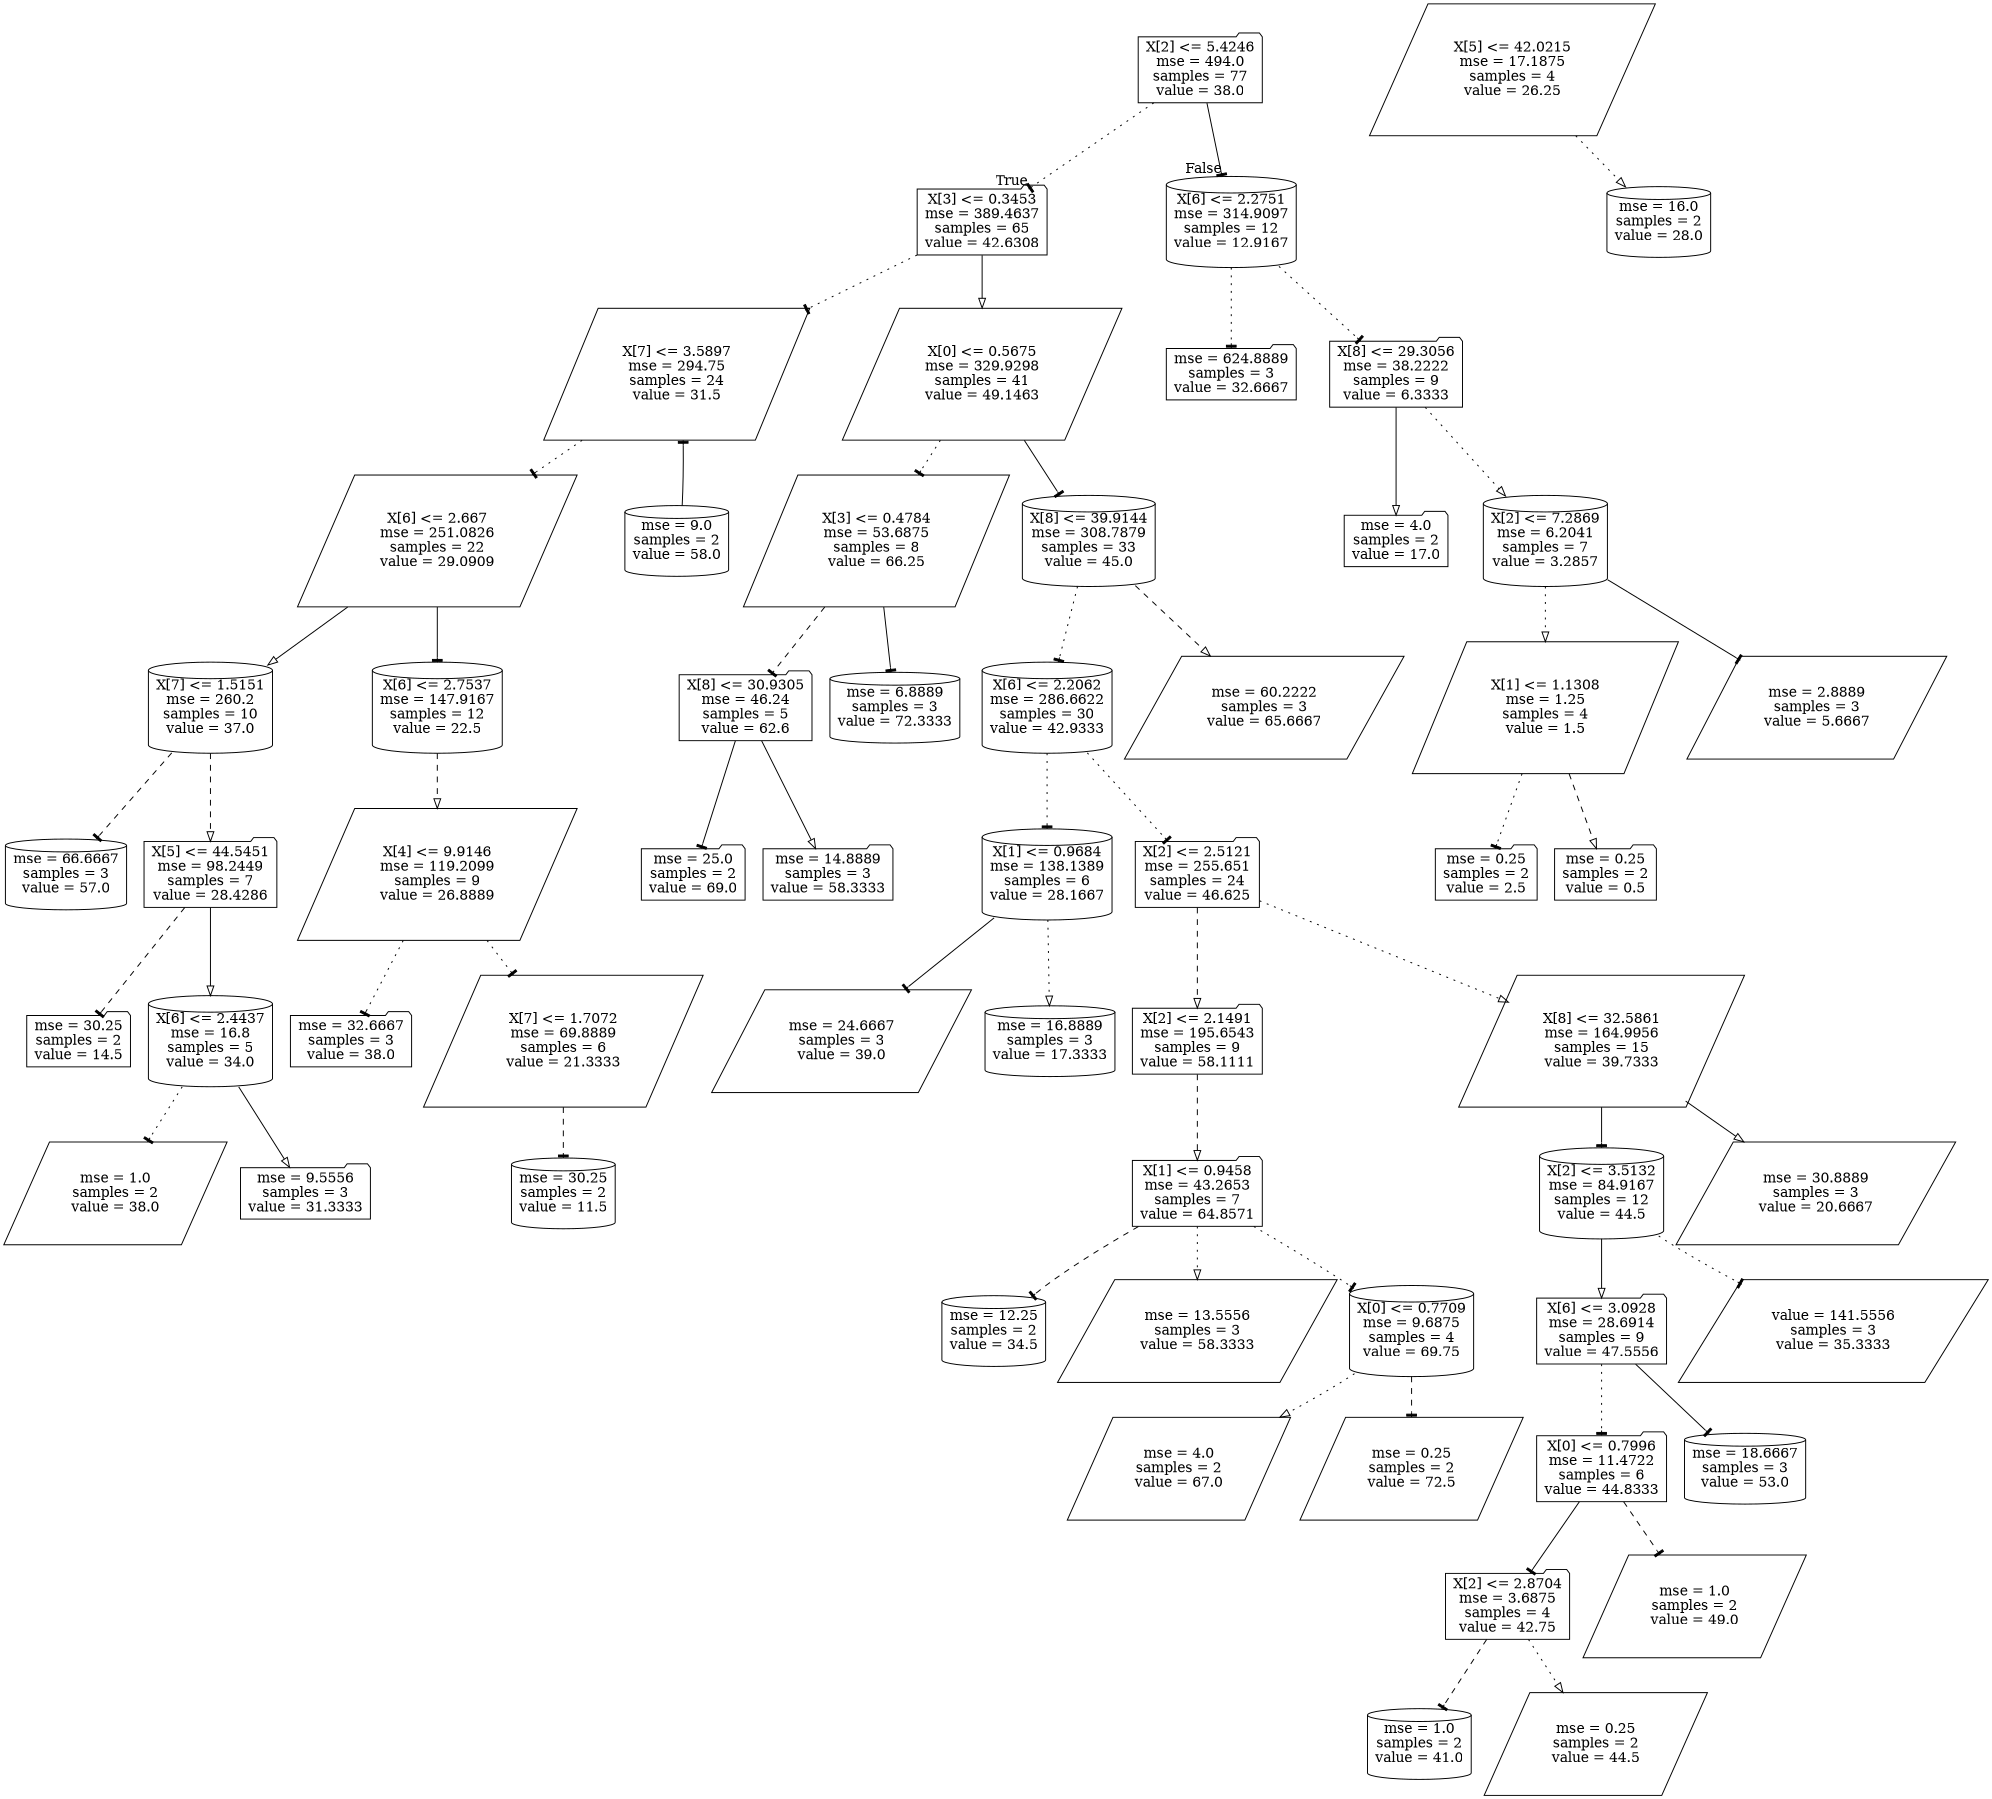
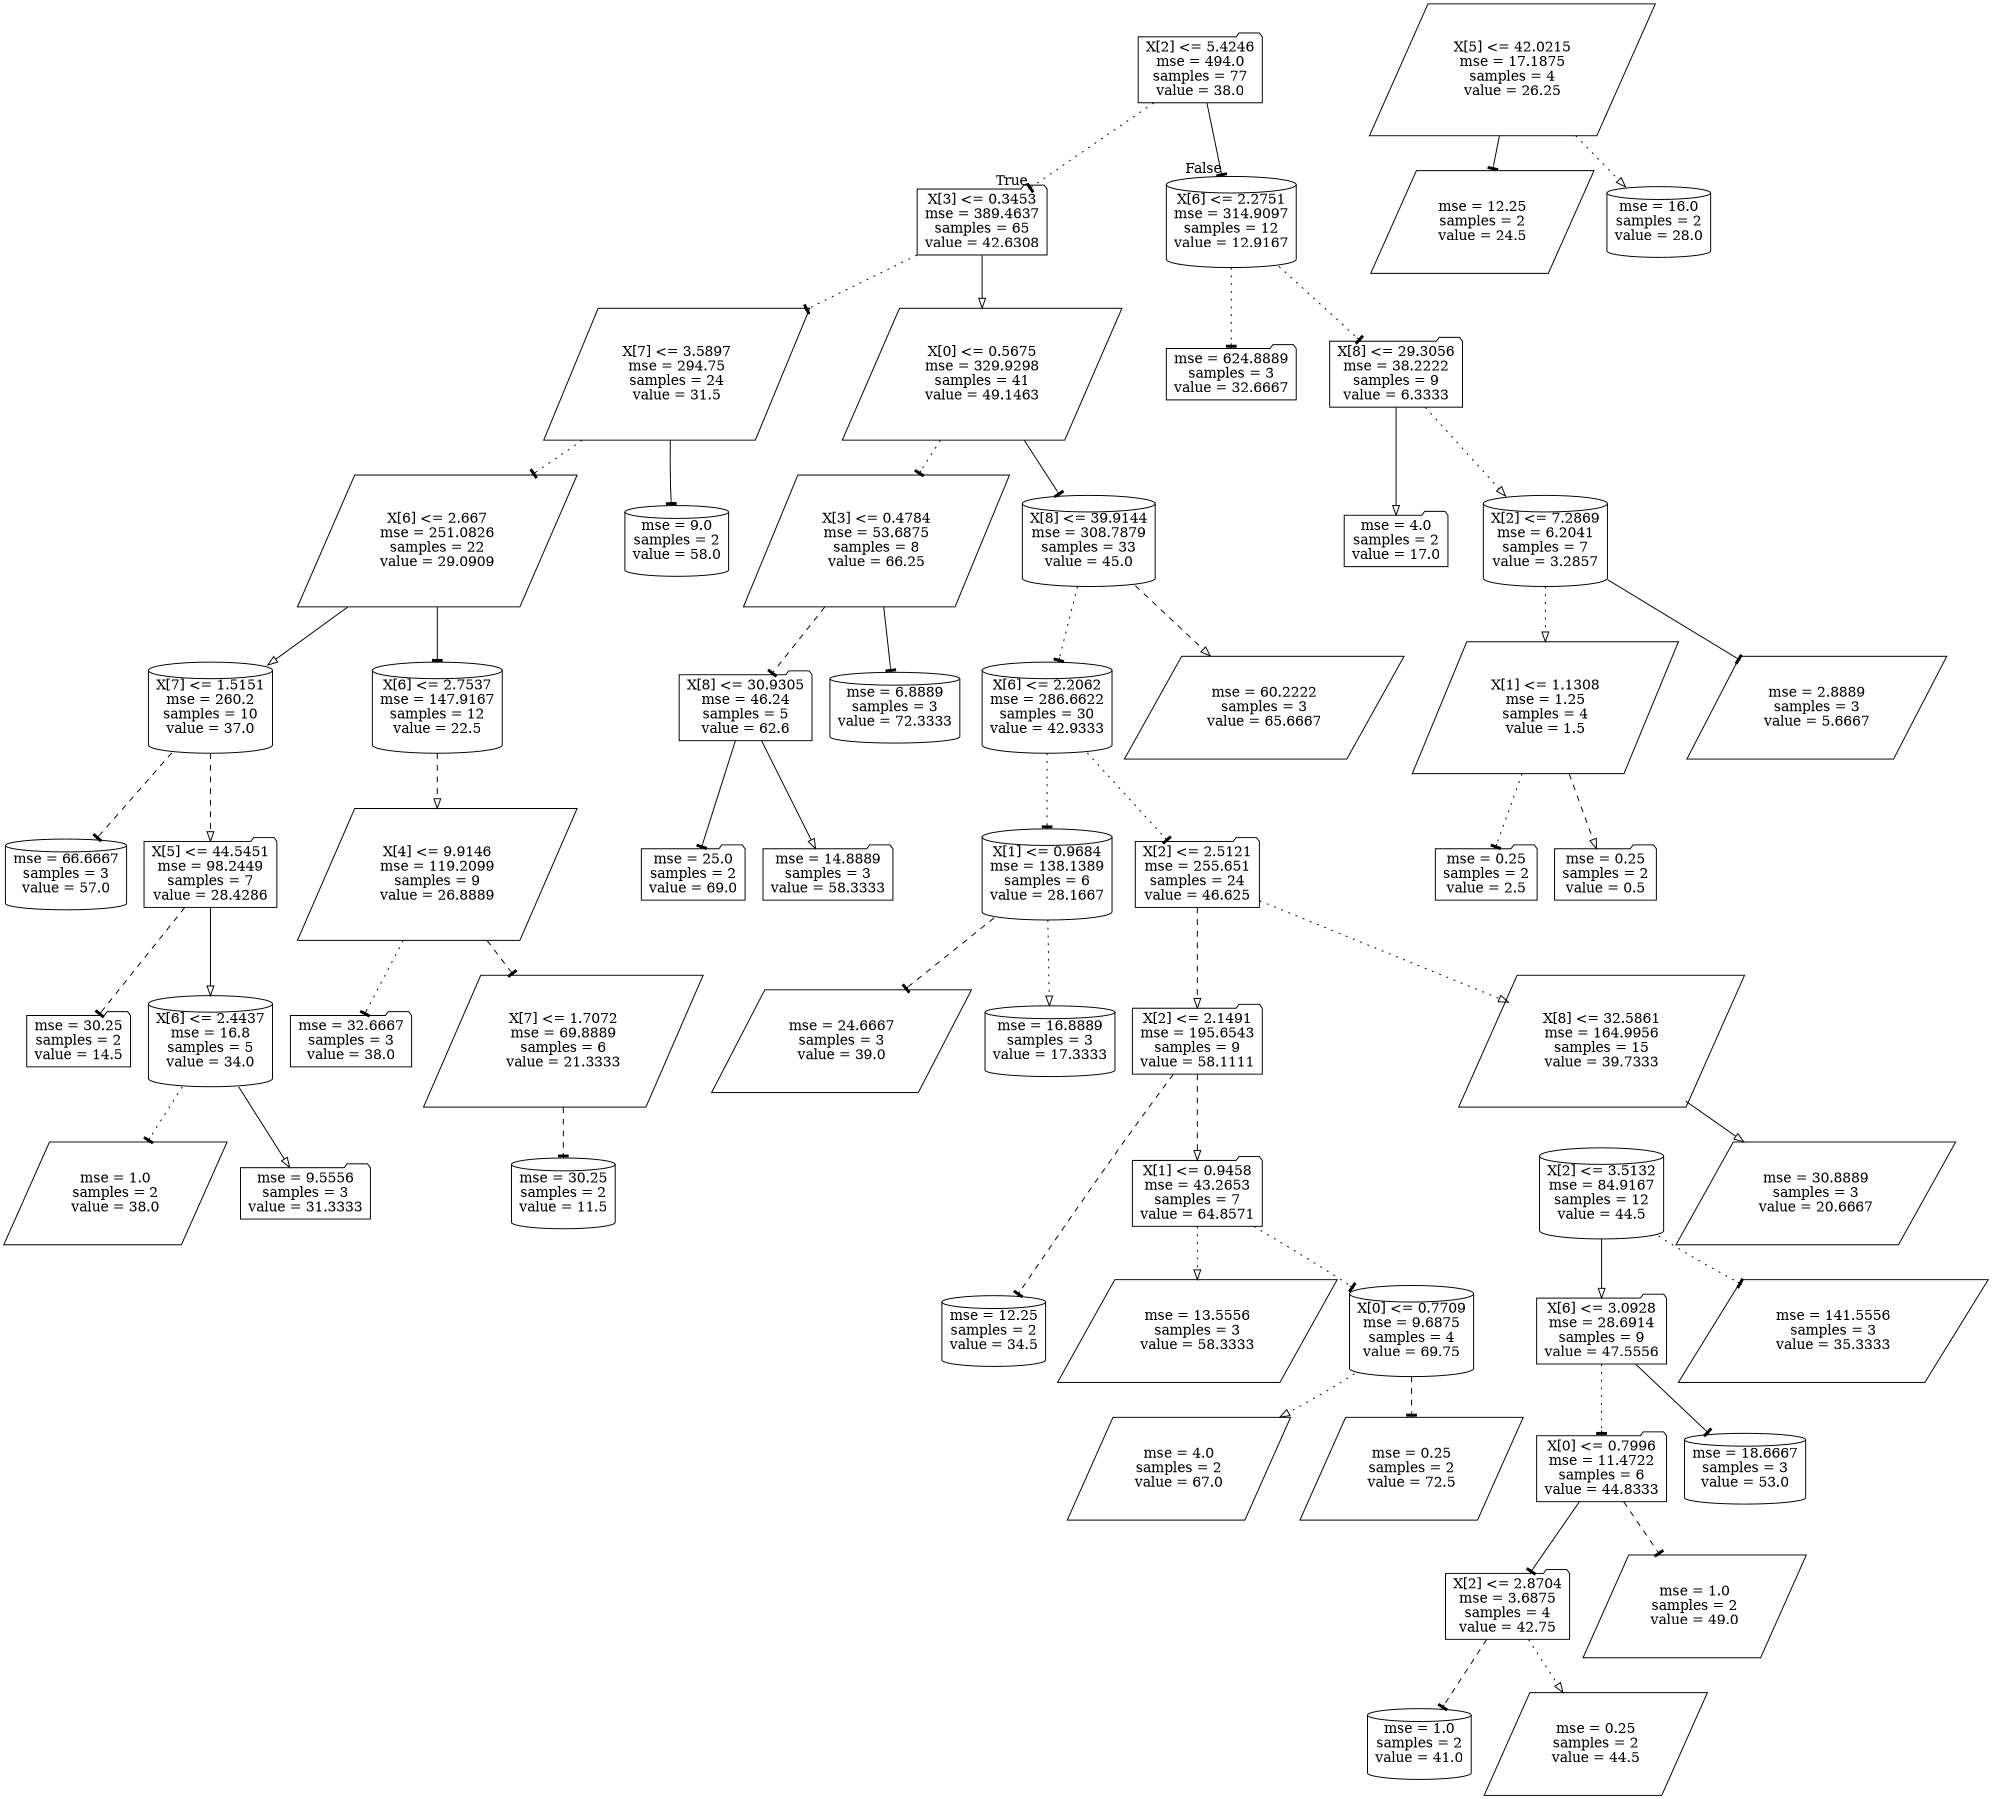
none -> (1482, 222)
(683, 475) -> (670, 470)
(951, 952) -> (951, 952)
(499, 956) -> (499, 956)
(1602, 1125) -> none
(1086, 1258) -> (1095, 1182)
(1833, 1331) -> (1833, 1331)
